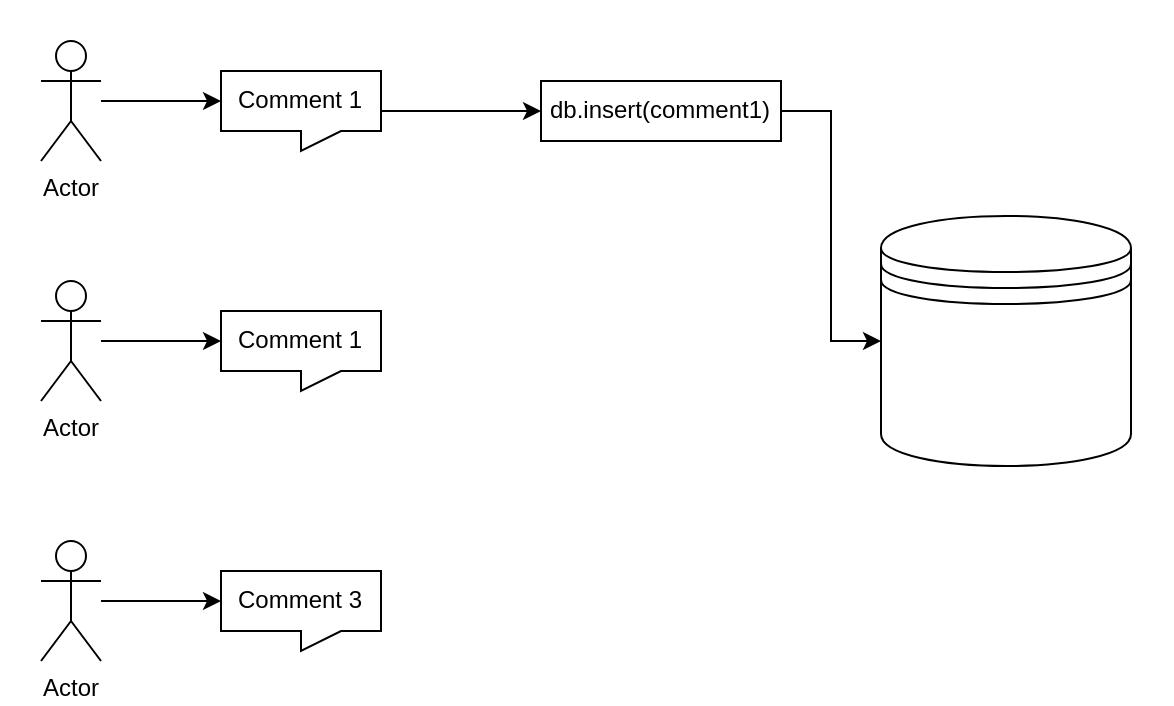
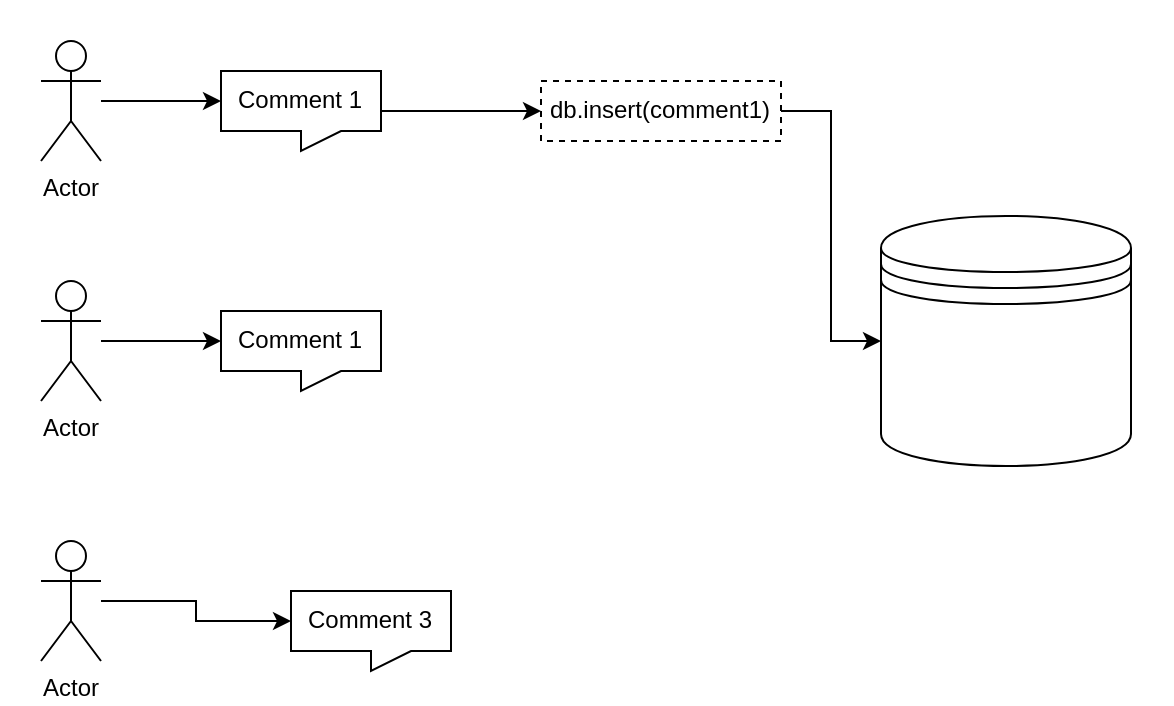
(661, 111) -> (661, 111)
(301, 611) -> (371, 631)
